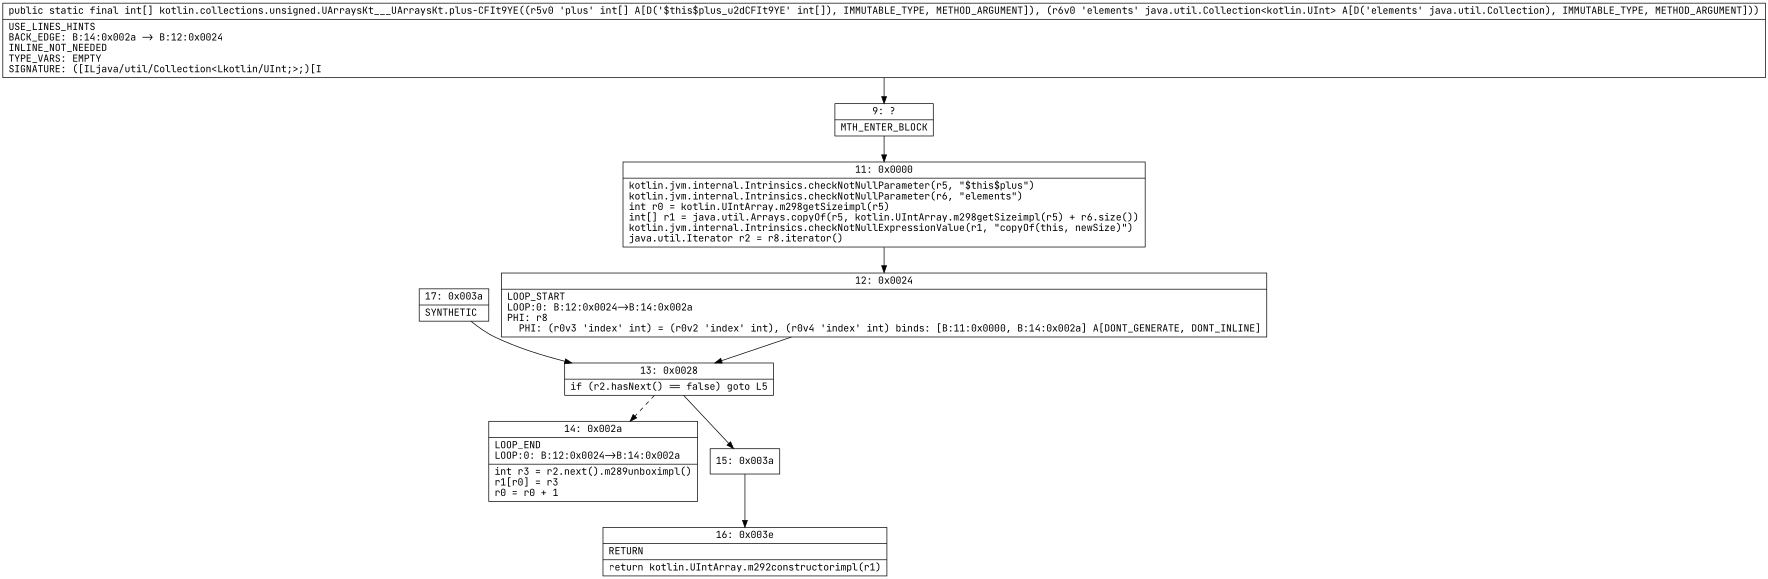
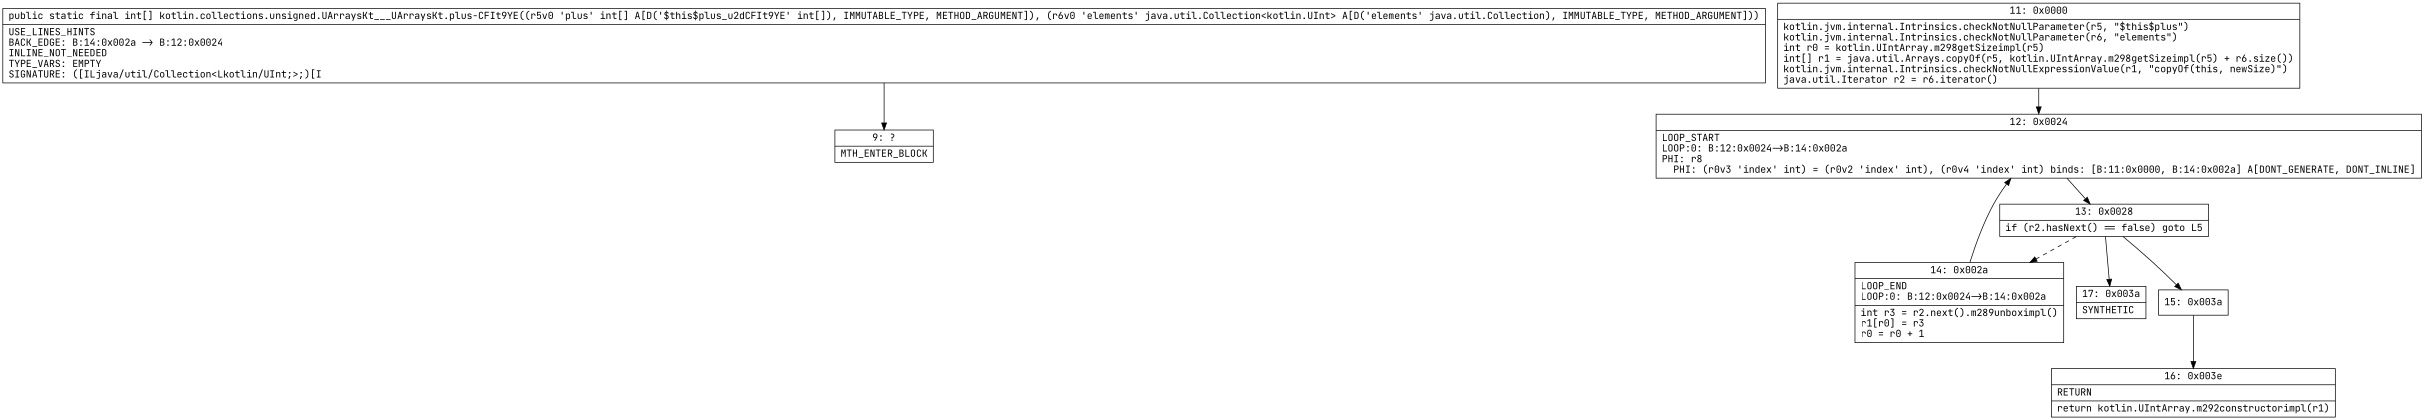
(884, 145) -> none
none -> (1985, 222)
(736, 239) -> (1891, 80)
(516, 346) -> (2107, 258)
